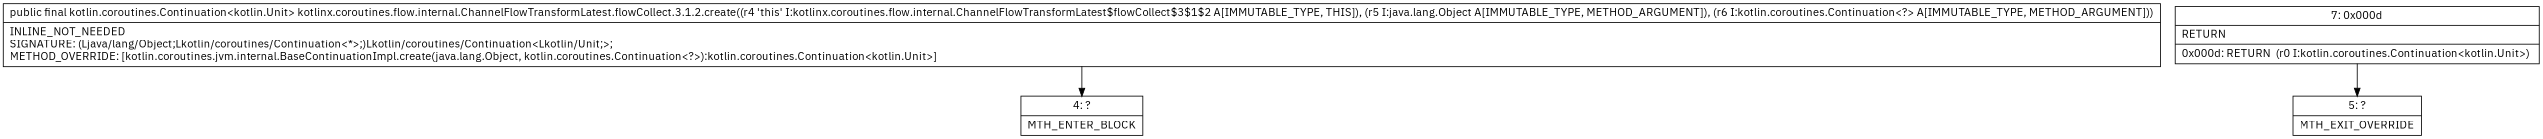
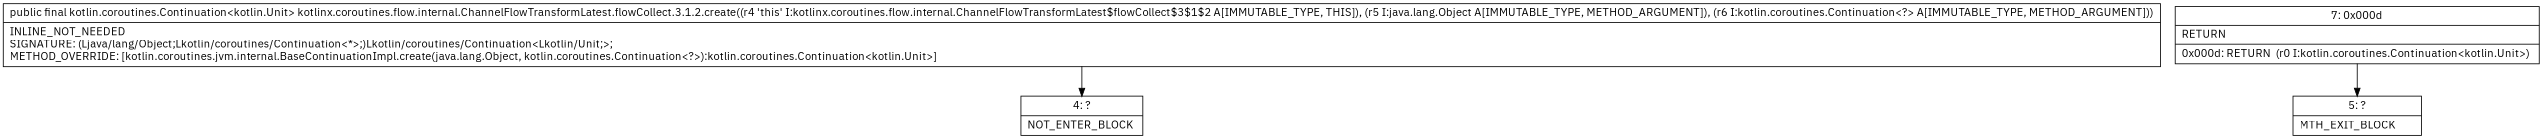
(1082, 125) -> (1081, 125)
(2357, 125) -> (2348, 125)
